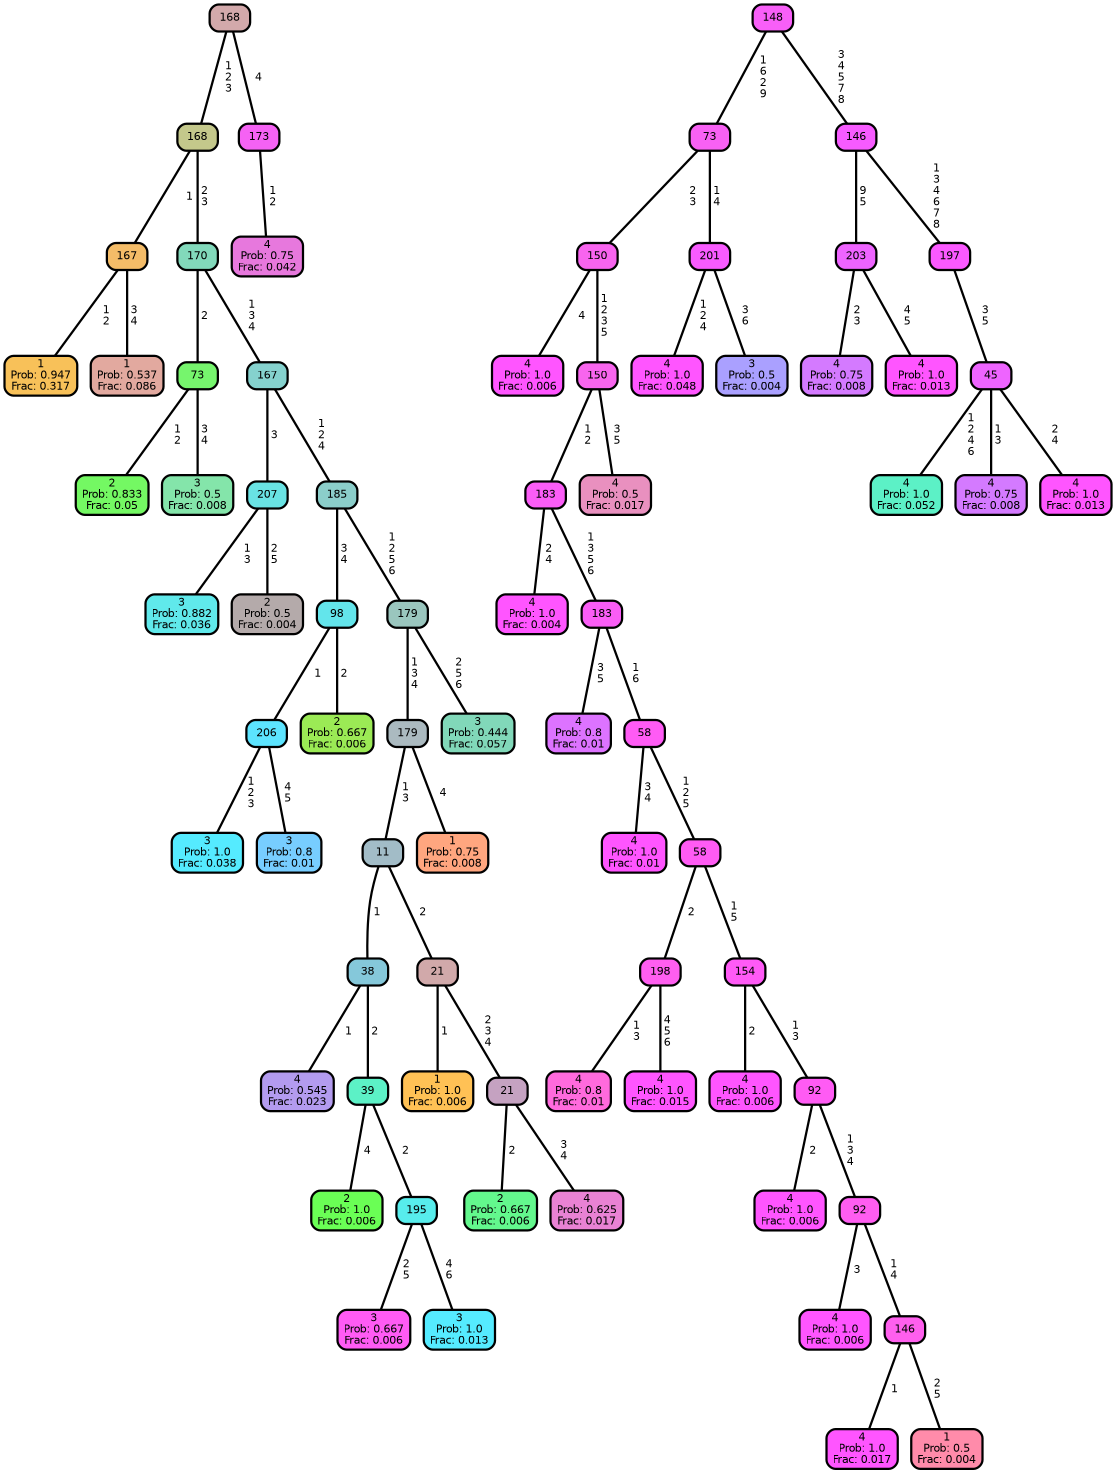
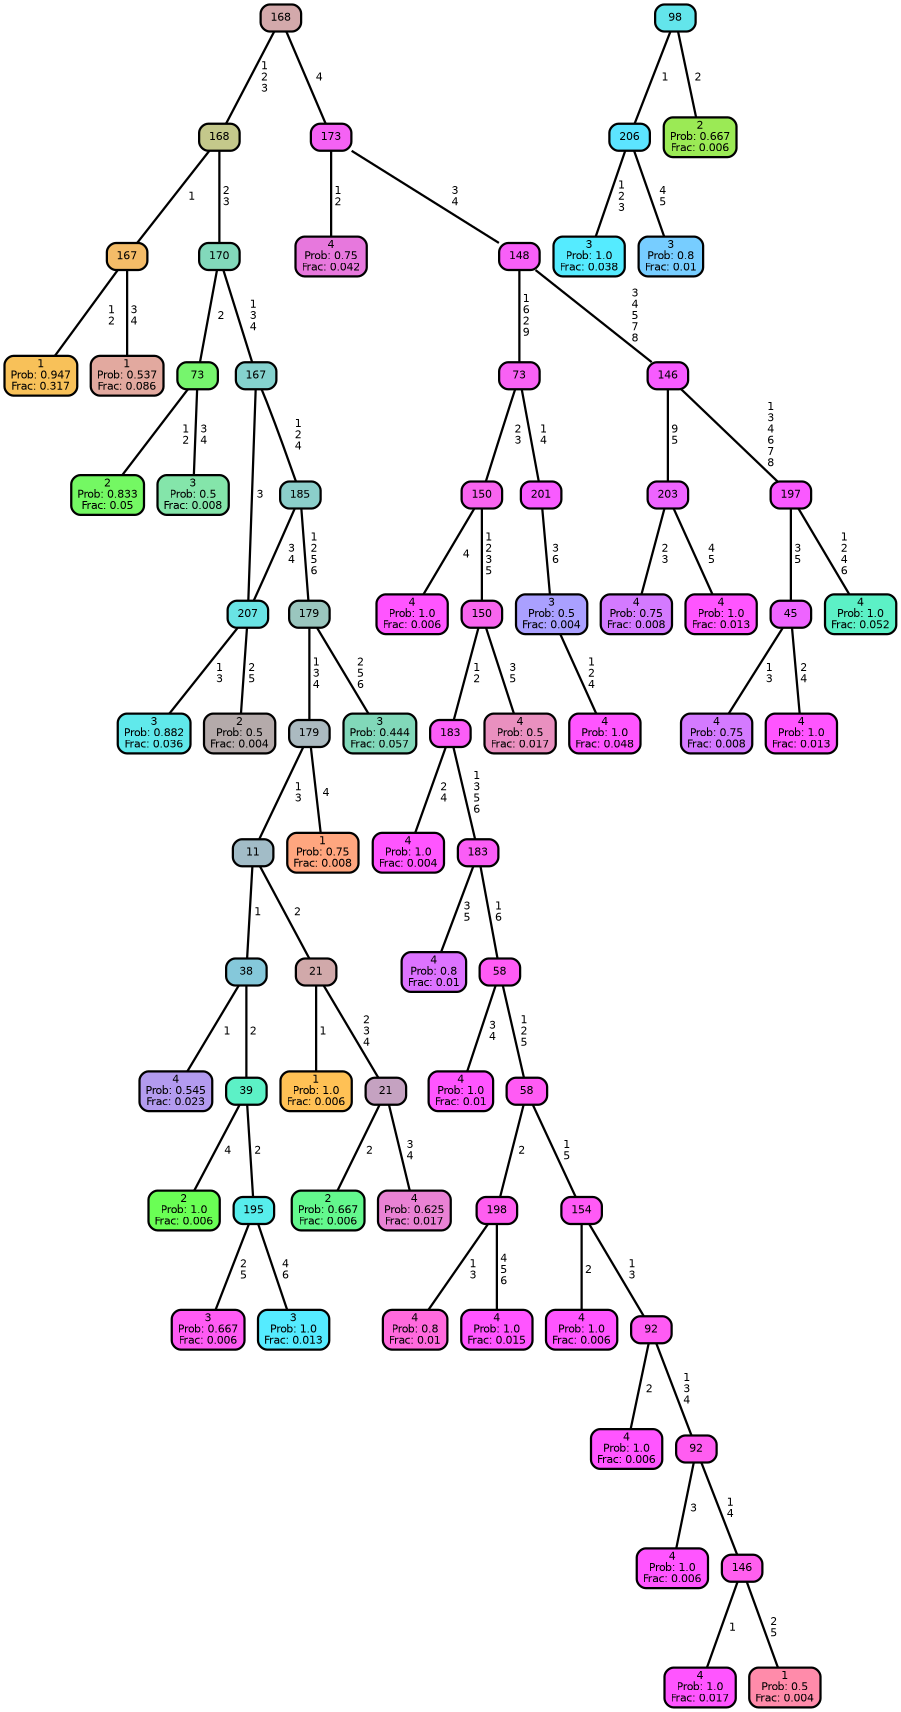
none -> (425, 197)
(690, 313) -> (578, 674)
(951, 432) -> (824, 551)
(337, 555) -> (274, 555)
